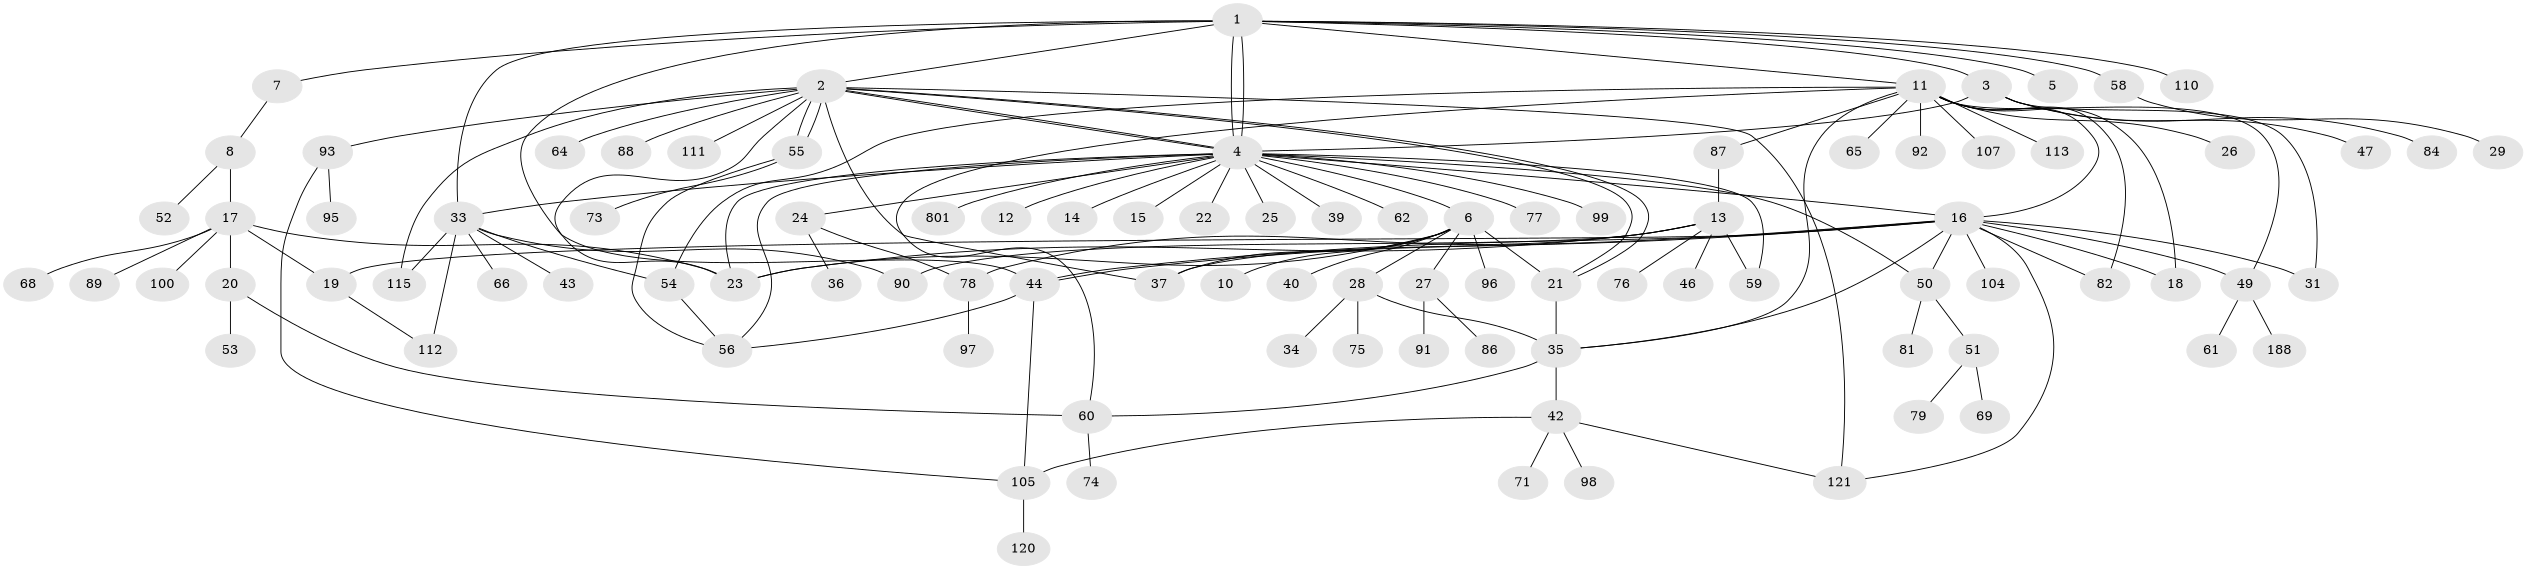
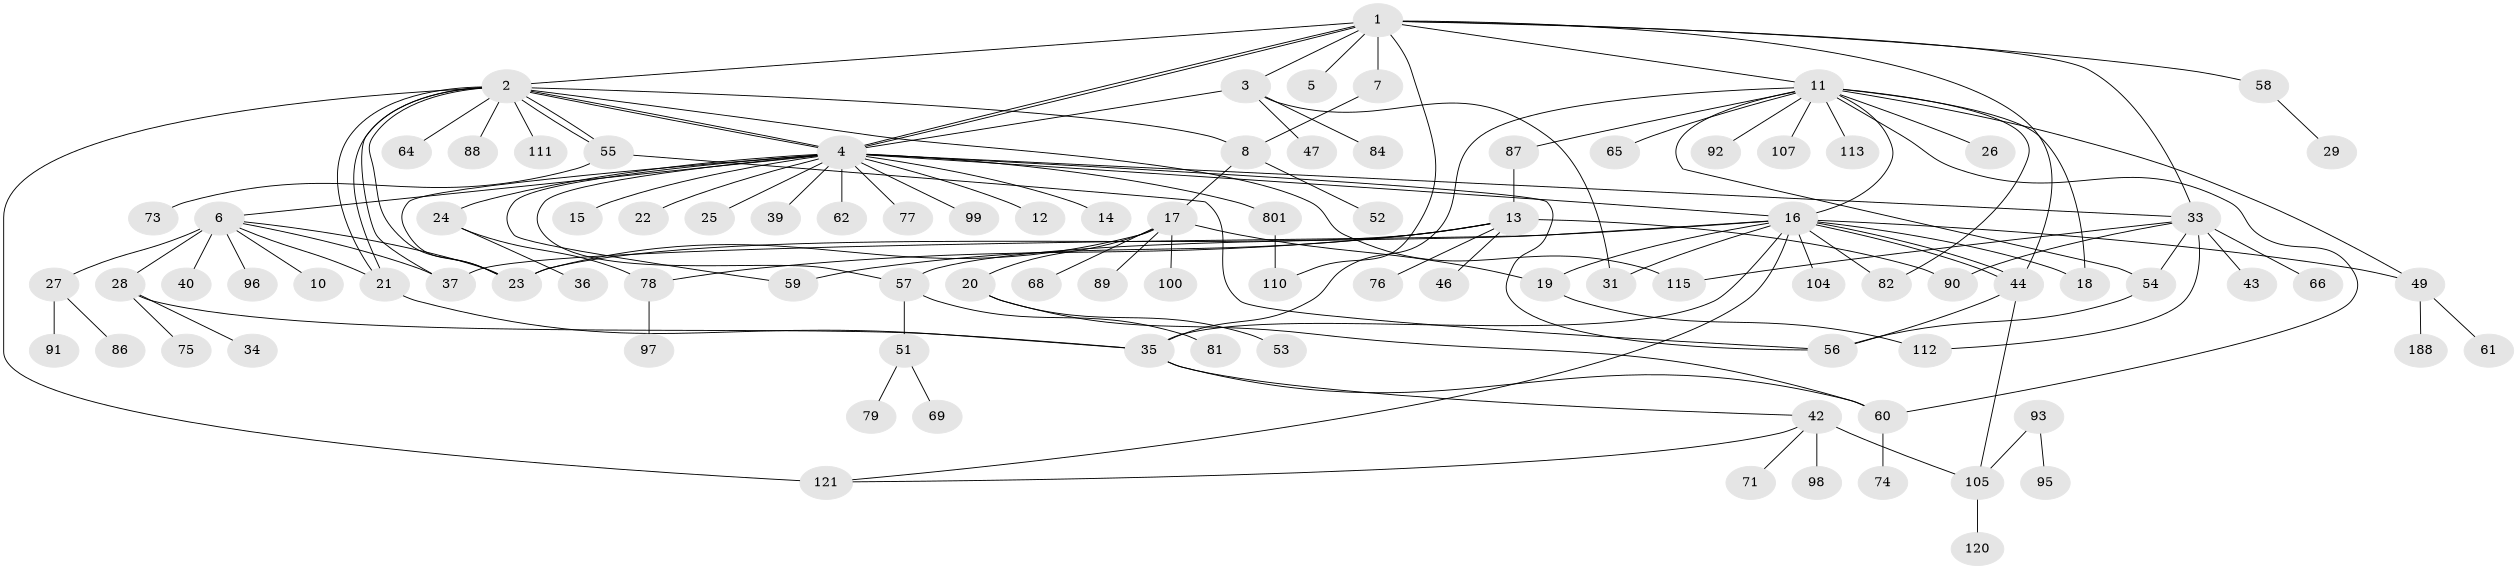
(573, 112) -> (880, 102)
none -> (1275, 252)
(1925, 285) -> (904, 285)
